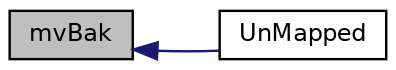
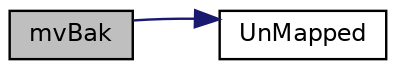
(188, 51) -> (164, 19)
